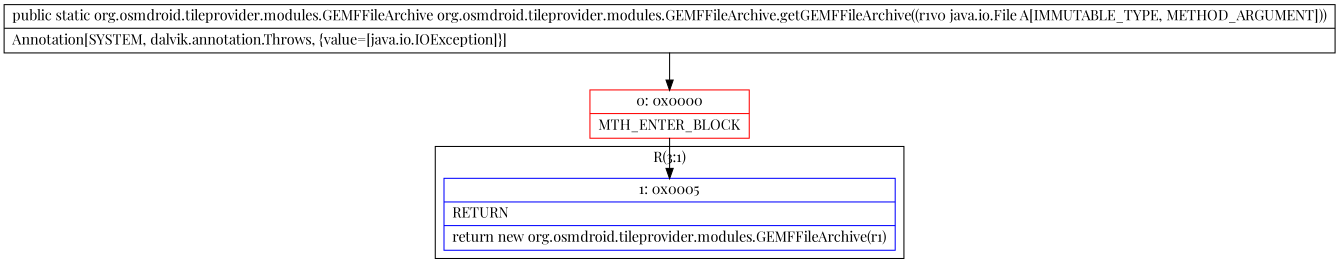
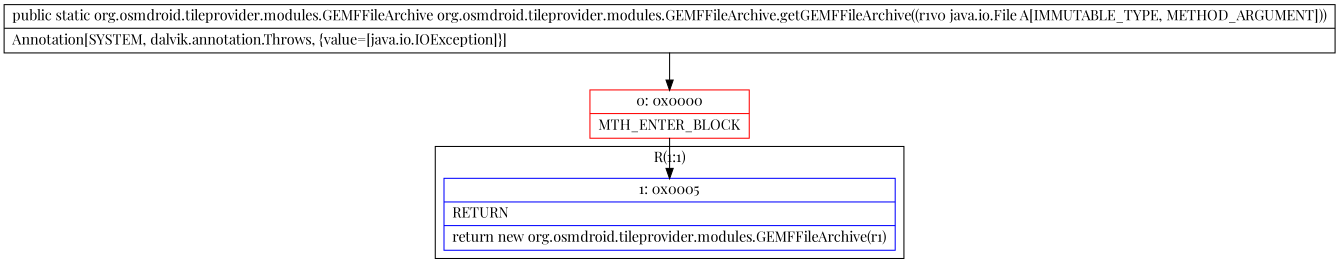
(670, 158) -> (670, 158)
